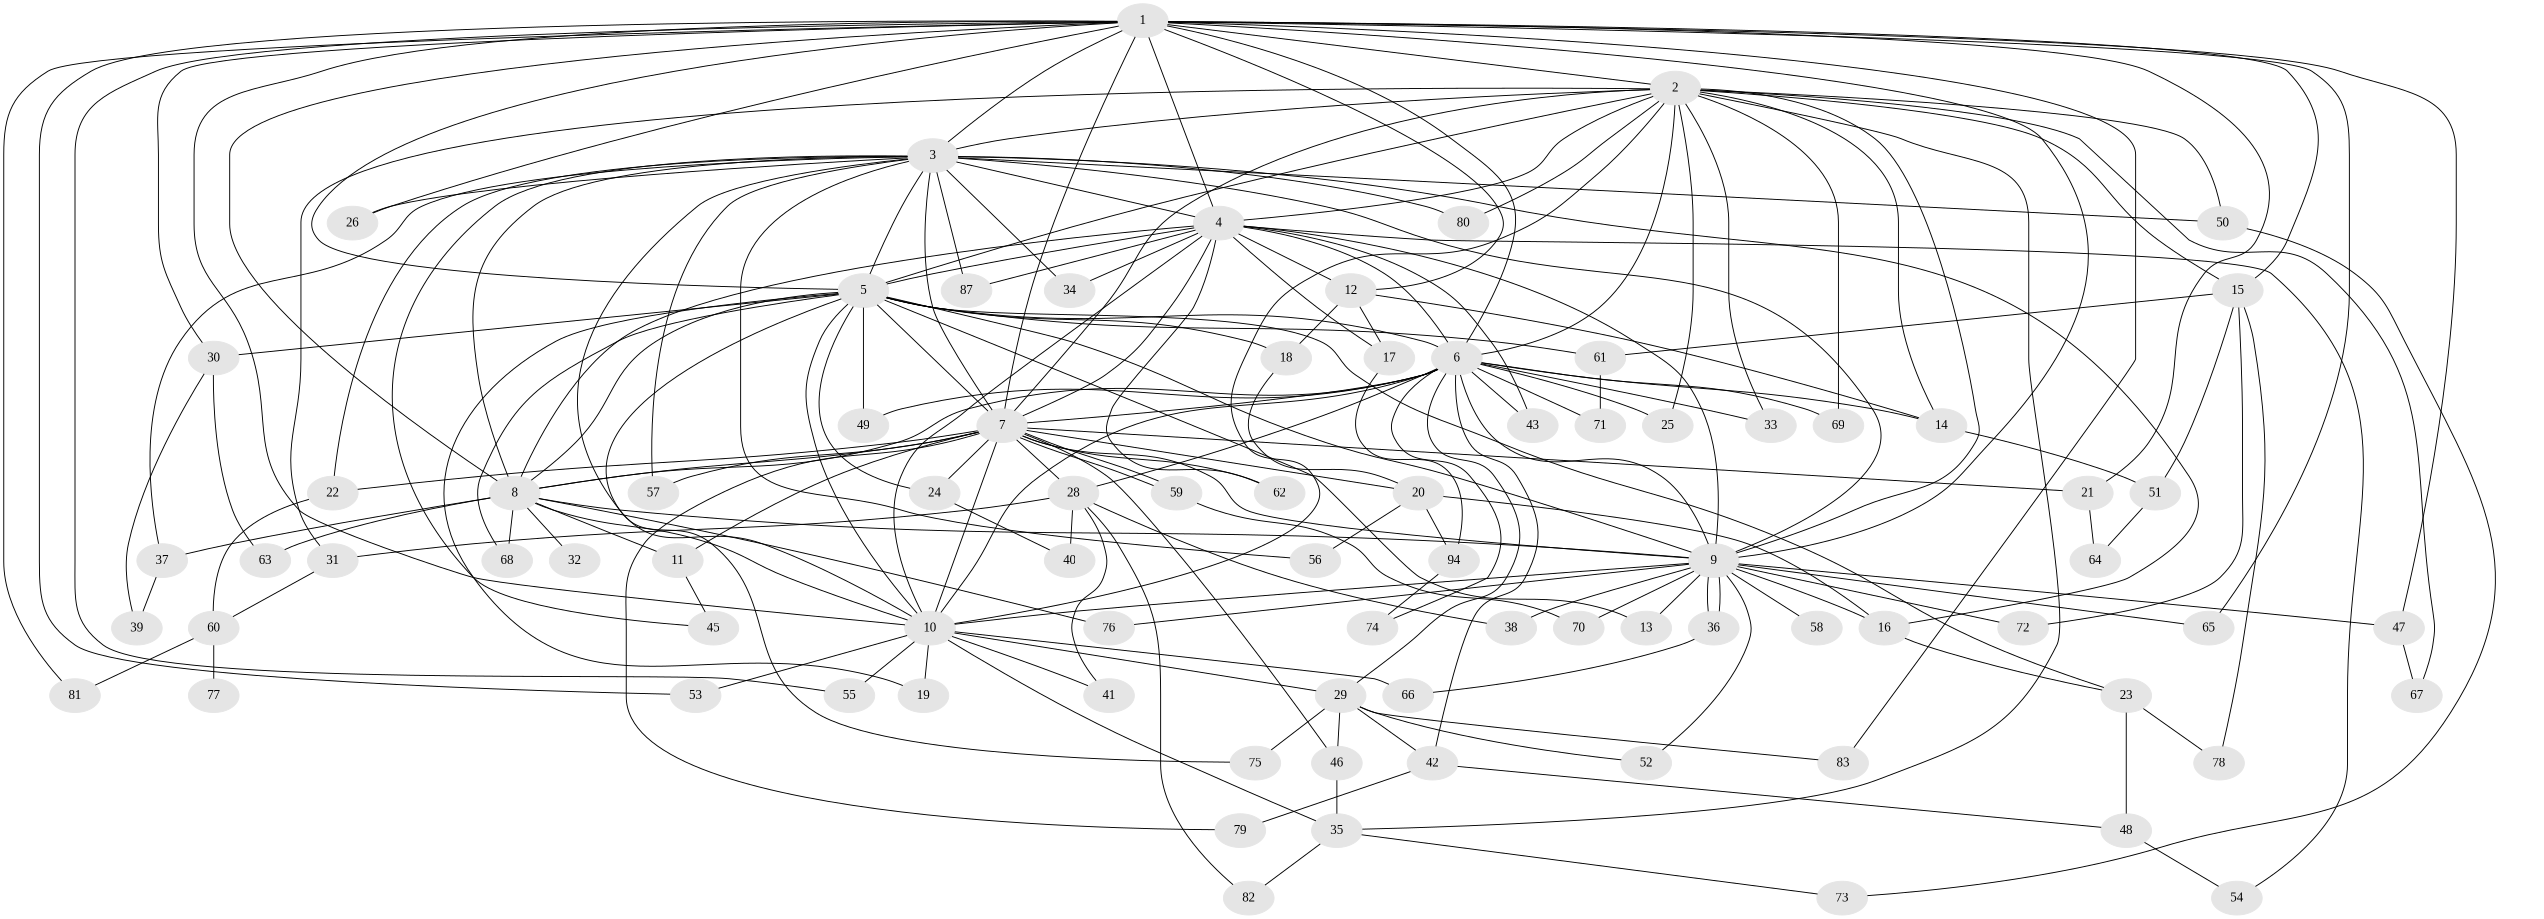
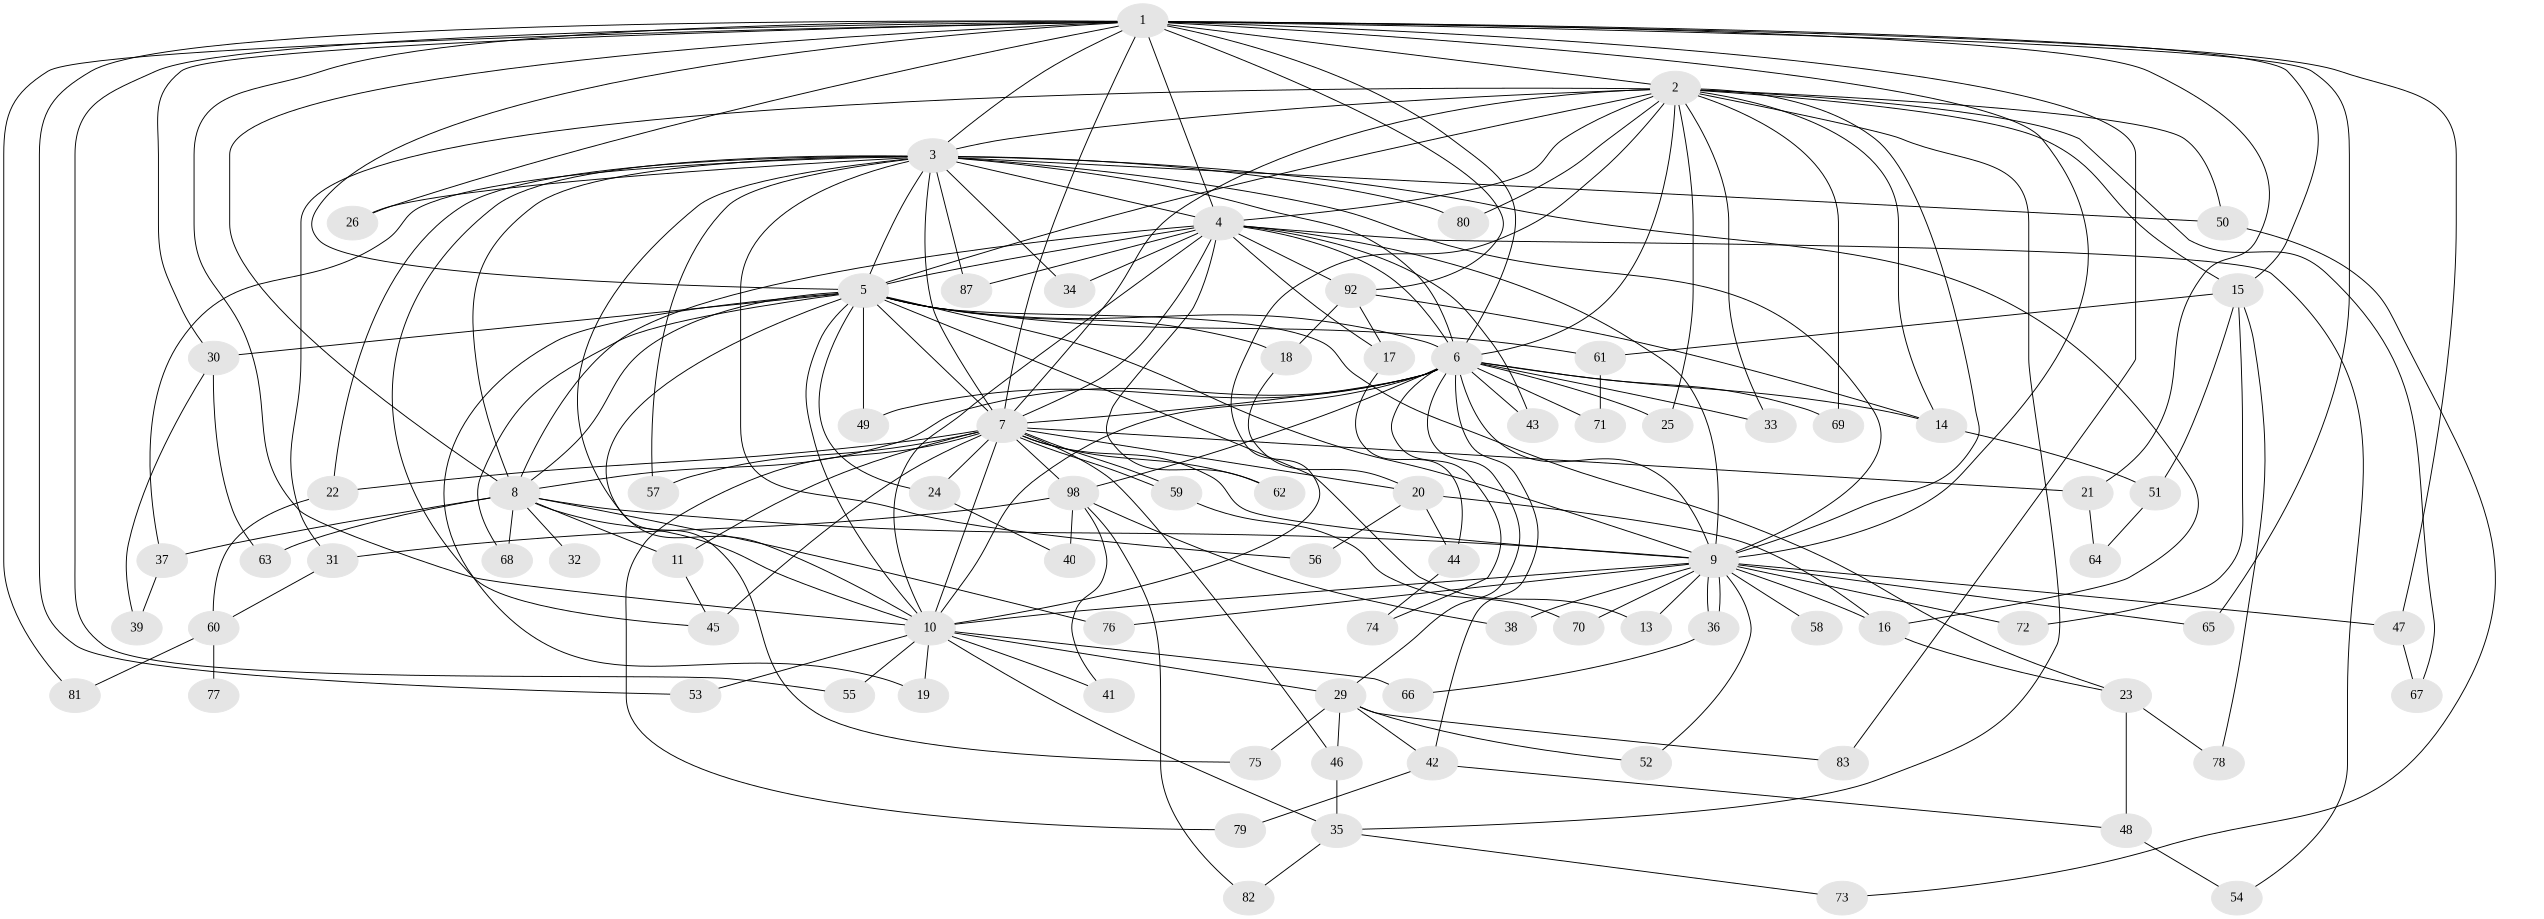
none -> (1233, 201)
(1351, 291) -> (1351, 291)
(759, 462) -> (853, 509)
(1073, 493) -> (1073, 493)
(1454, 561) -> (1454, 561)
